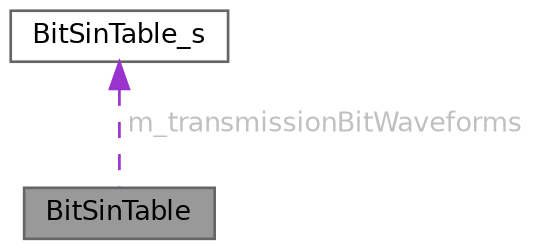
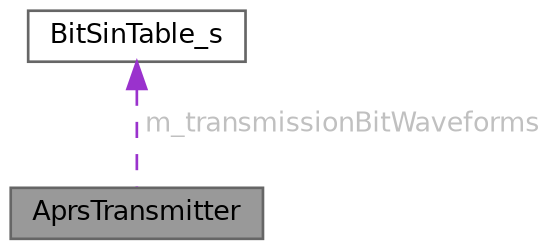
(119, 213) -> (137, 213)
